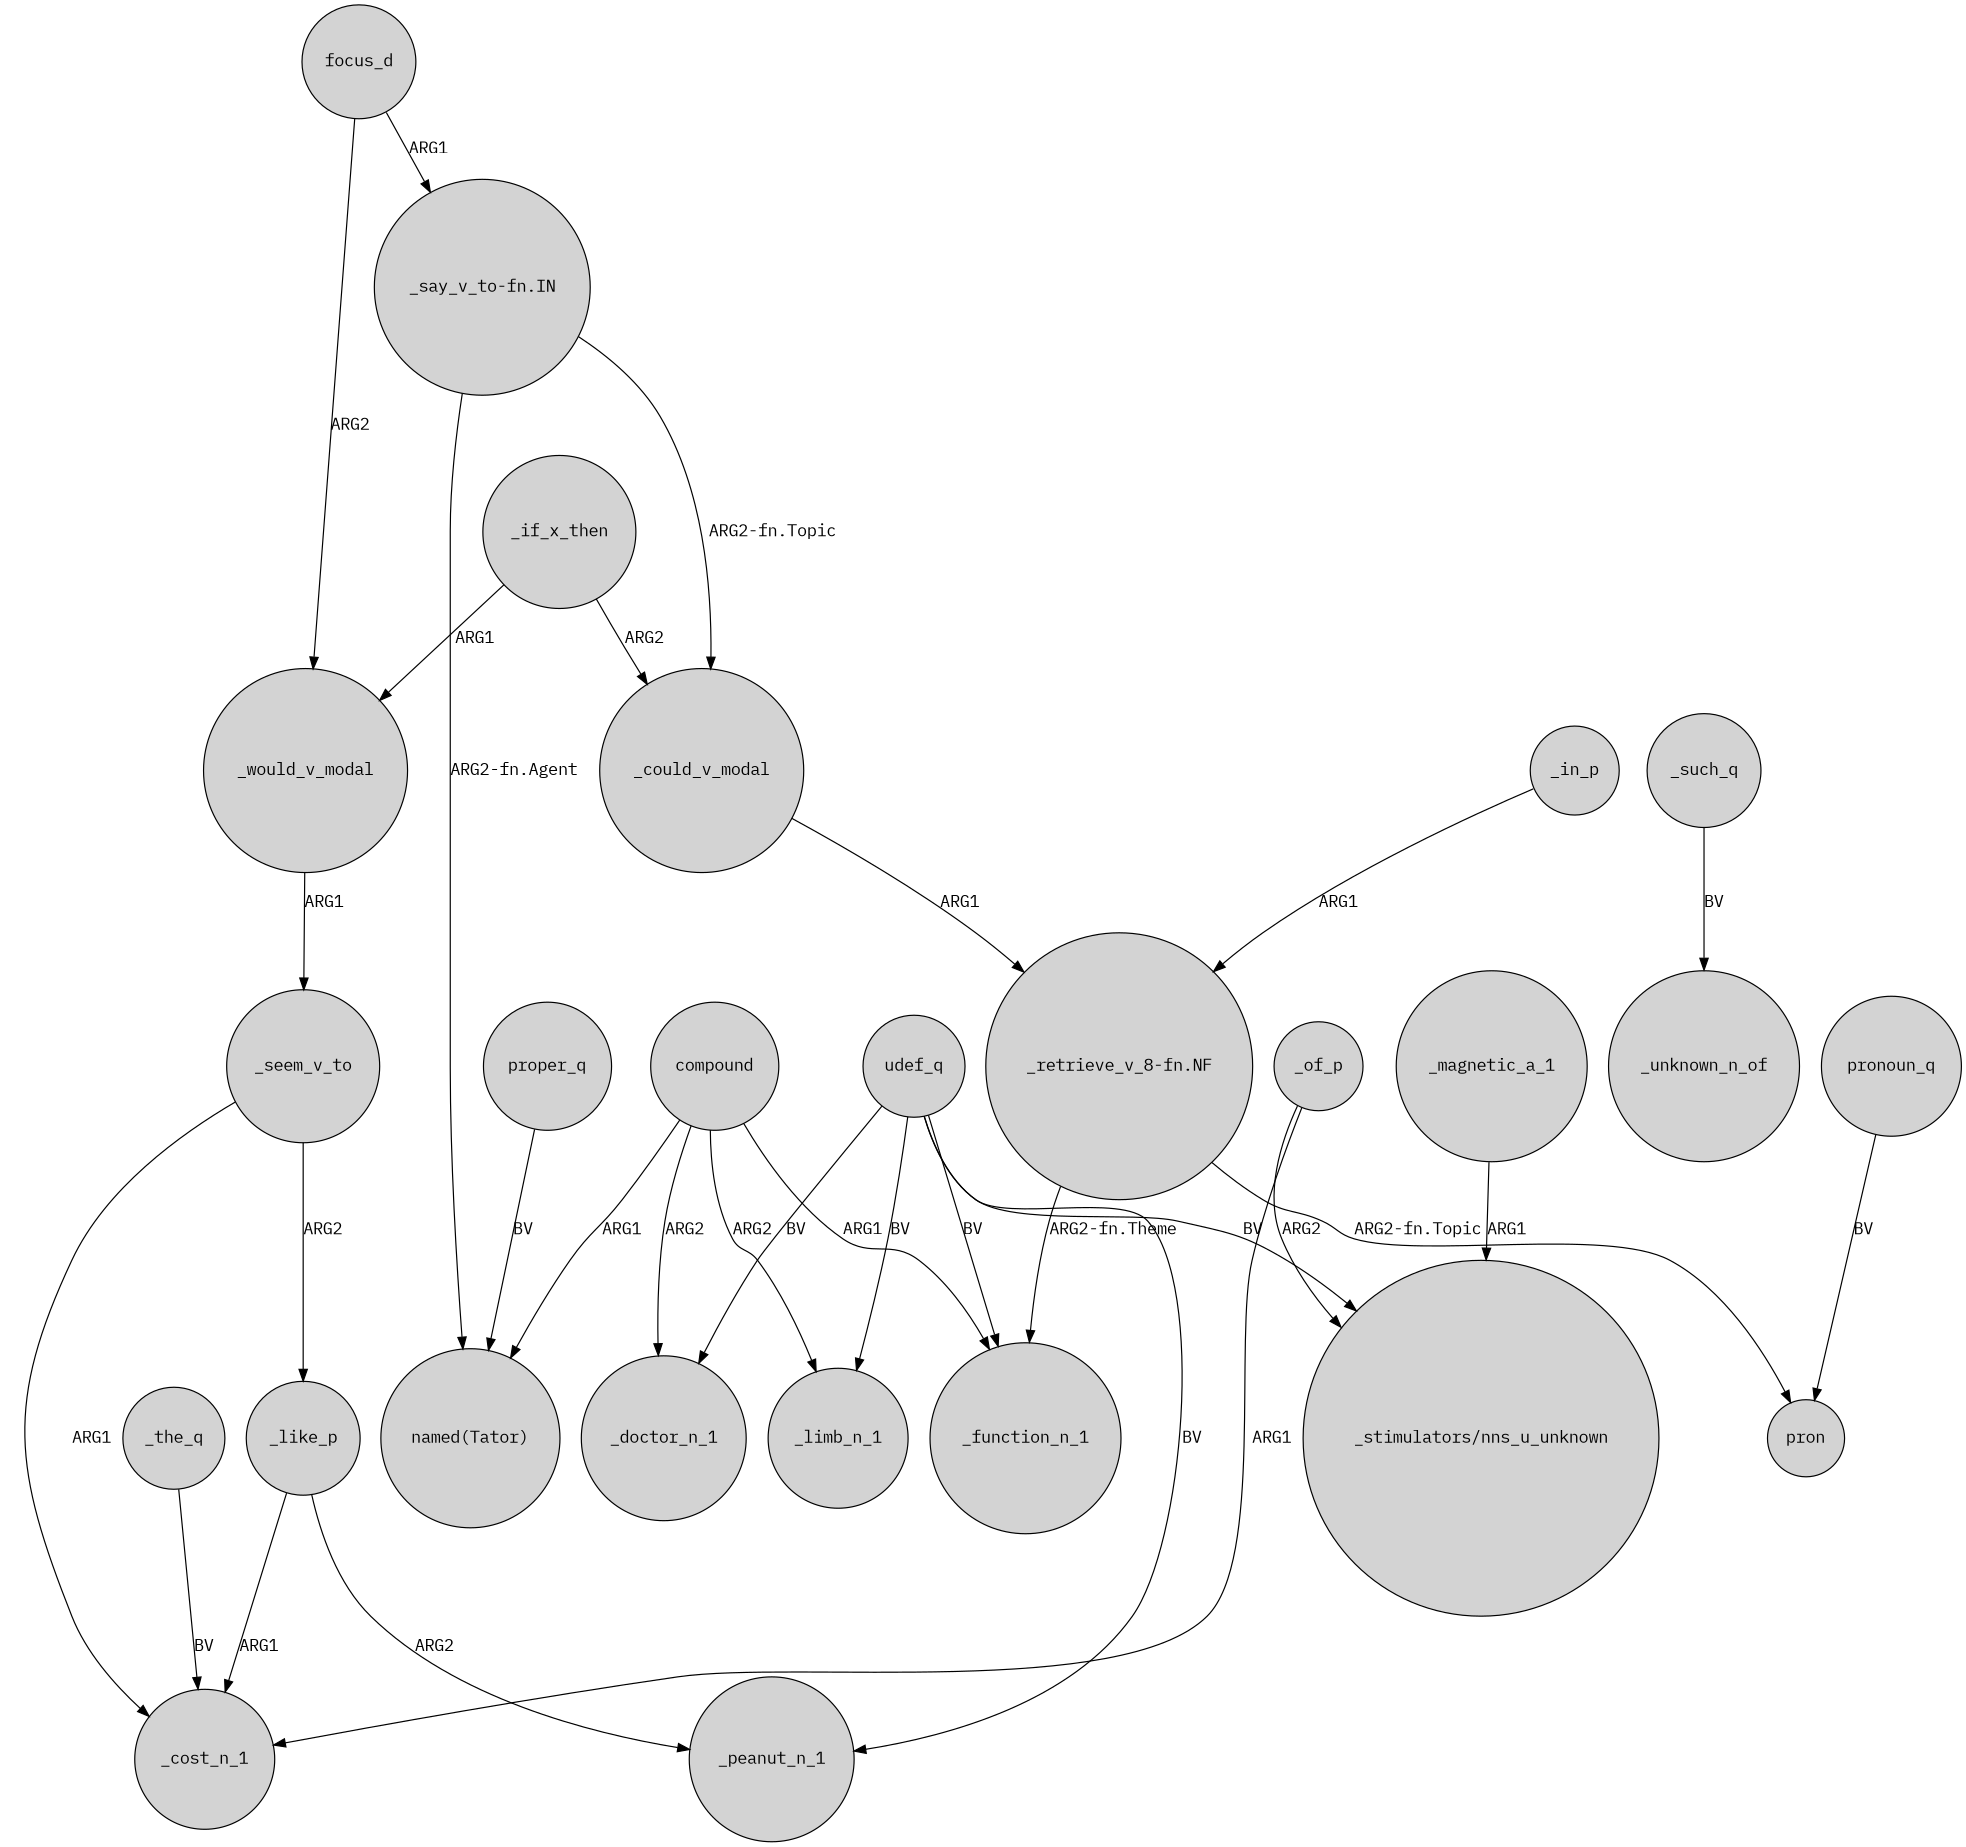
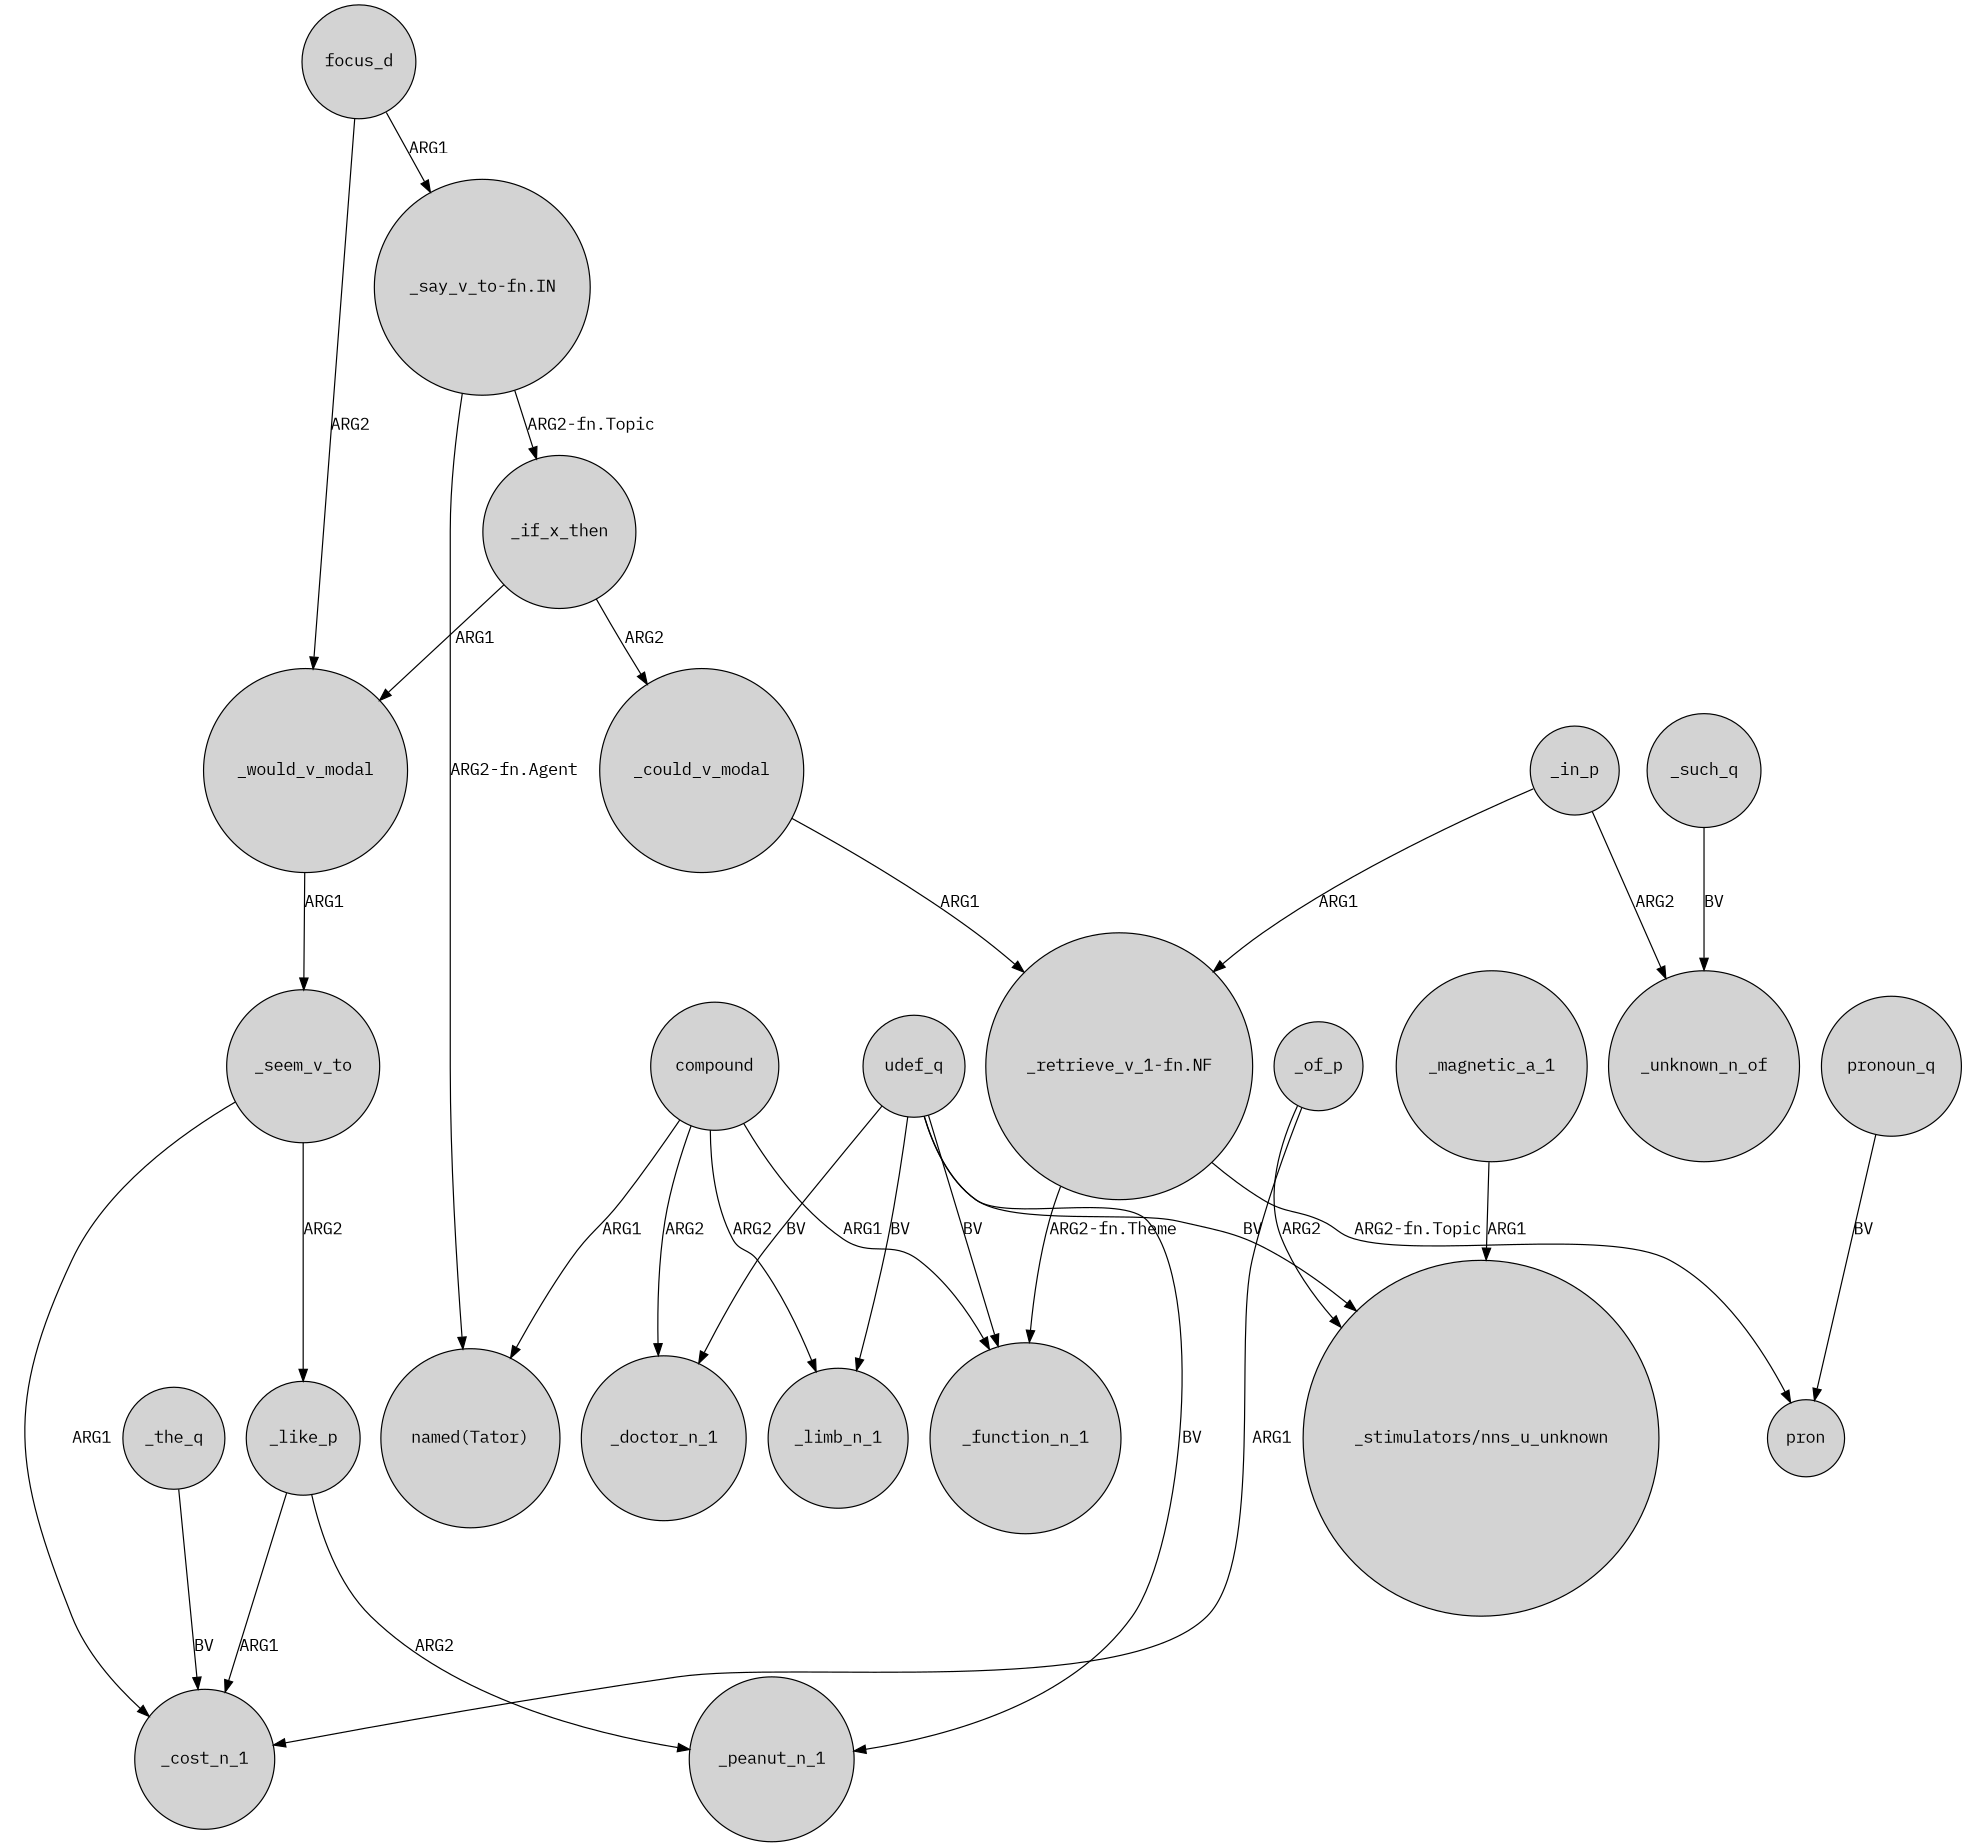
(687, 477) -> (524, 419)
none -> (1627, 890)
(548, 1066) -> none
(1119, 1066) -> (1119, 1066)
